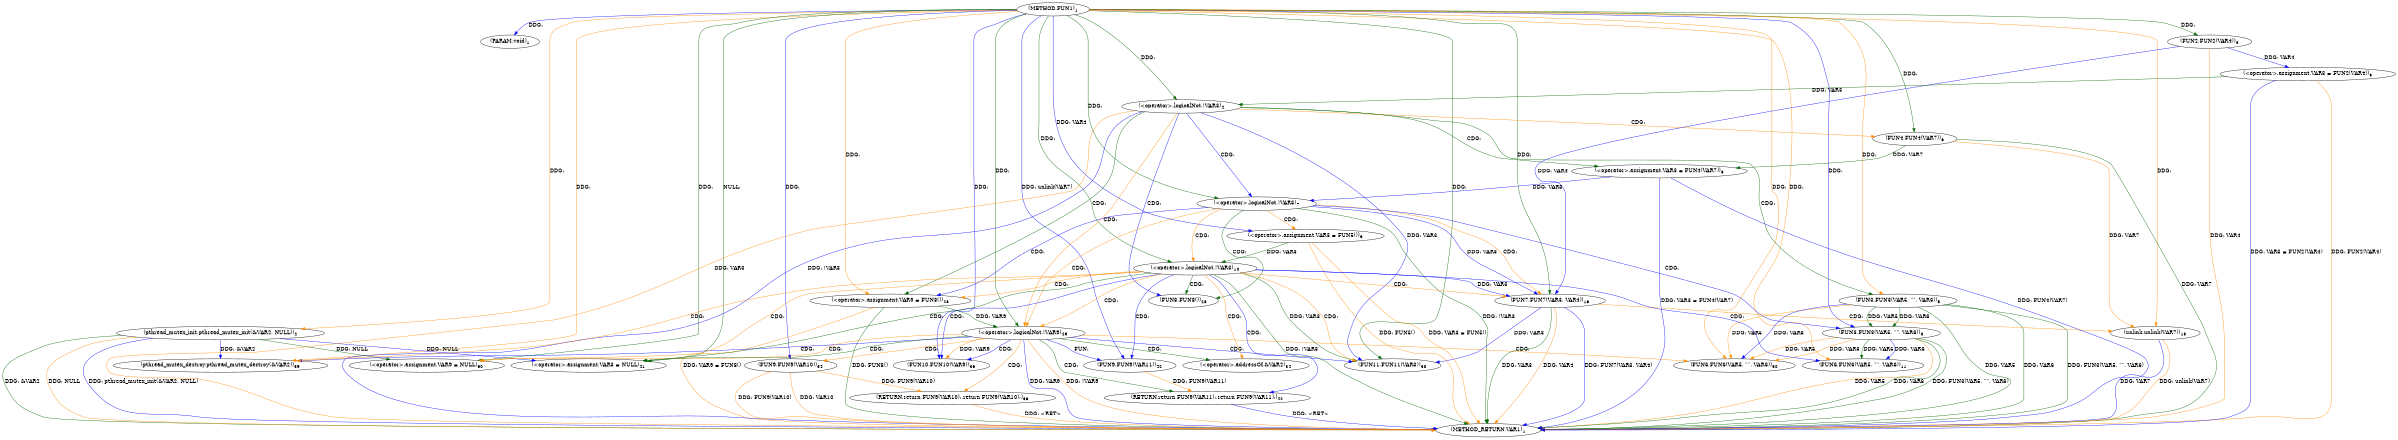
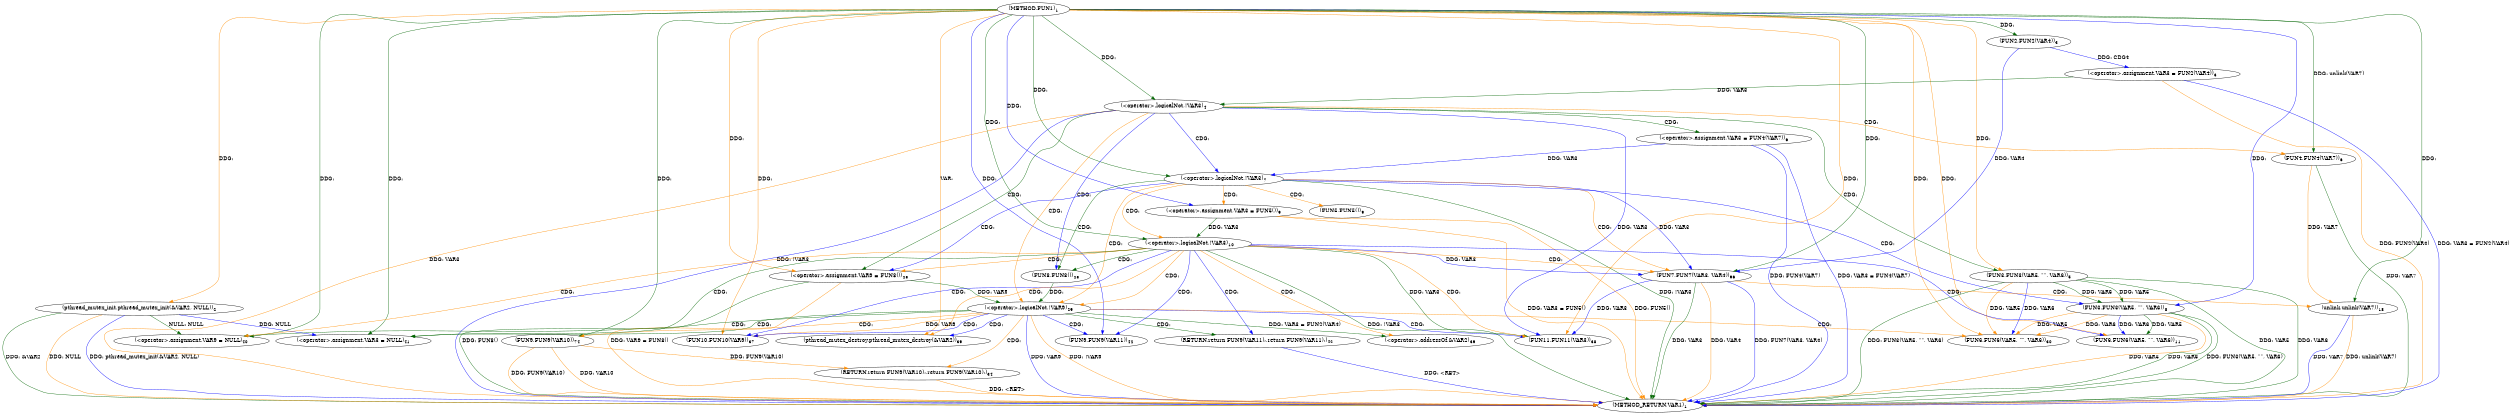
(1866, 19) -> (2316, 23)
(510, 42) -> none
(1453, 55) -> (1699, 26)
(2280, 58) -> (2113, 58)
(1911, 74) -> (2339, 74)
(786, 80) -> (659, 34)
(1072, 123) -> (1015, 106)
(995, 163) -> (1049, 292)
(1824, 163) -> none
(974, 180) -> (758, 67)
(584, 187) -> (948, 179)
(733, 187) -> (397, 179)
(1047, 187) -> (990, 179)
none -> (1342, 211)
(1587, 300) -> (1733, 276)
(220, 347) -> none
(352, 349) -> (186, 325)
(1082, 349) -> (1077, 325)
(1156, 349) -> (1305, 325)
(640, 359) -> (573, 331)
(480, 365) -> (245, 340)
(820, 365) -> (577, 340)
(973, 365) -> (752, 340)
(1289, 365) -> (1473, 340)
(1166, 381) -> none
(1026, 397) -> (990, 373)
(2139, 418) -> none
